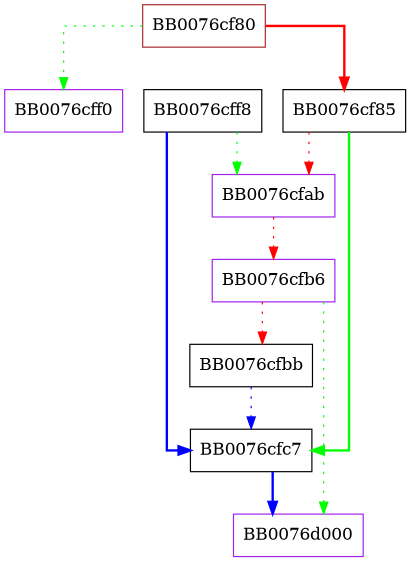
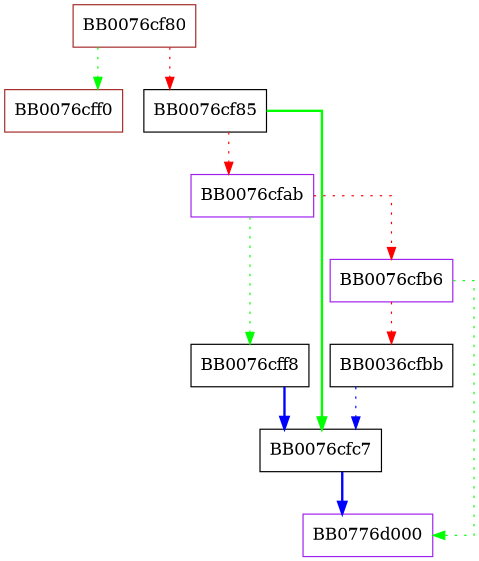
(331, 26) -> (170, 62)
(64, 111) -> (64, 111)
(237, 147) -> (250, 275)
(251, 366) -> (391, 366)
(298, 535) -> (368, 535)
